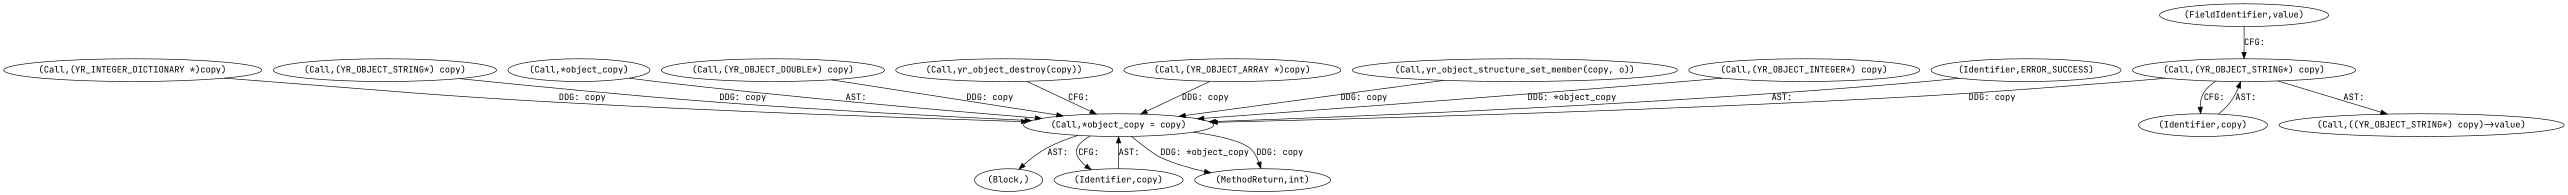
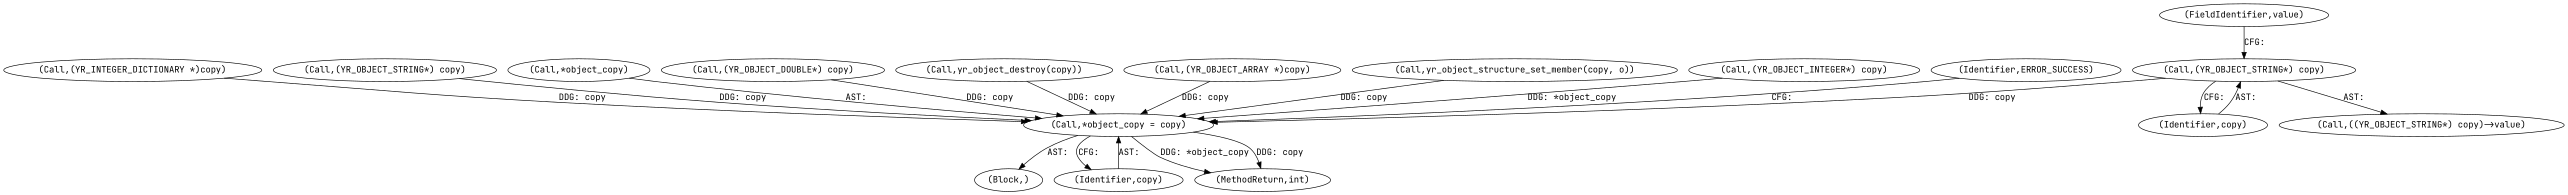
(1081, 98) -> (1092, 98)
(1785, 98) -> (1785, 98)
